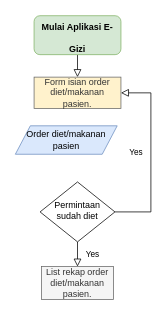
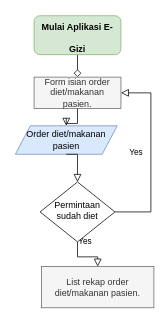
(78, 68) -> (78, 68)
(78, 93) -> (78, 93)
none -> (78, 123)
none -> (78, 158)
(78, 283) -> (98, 287)
